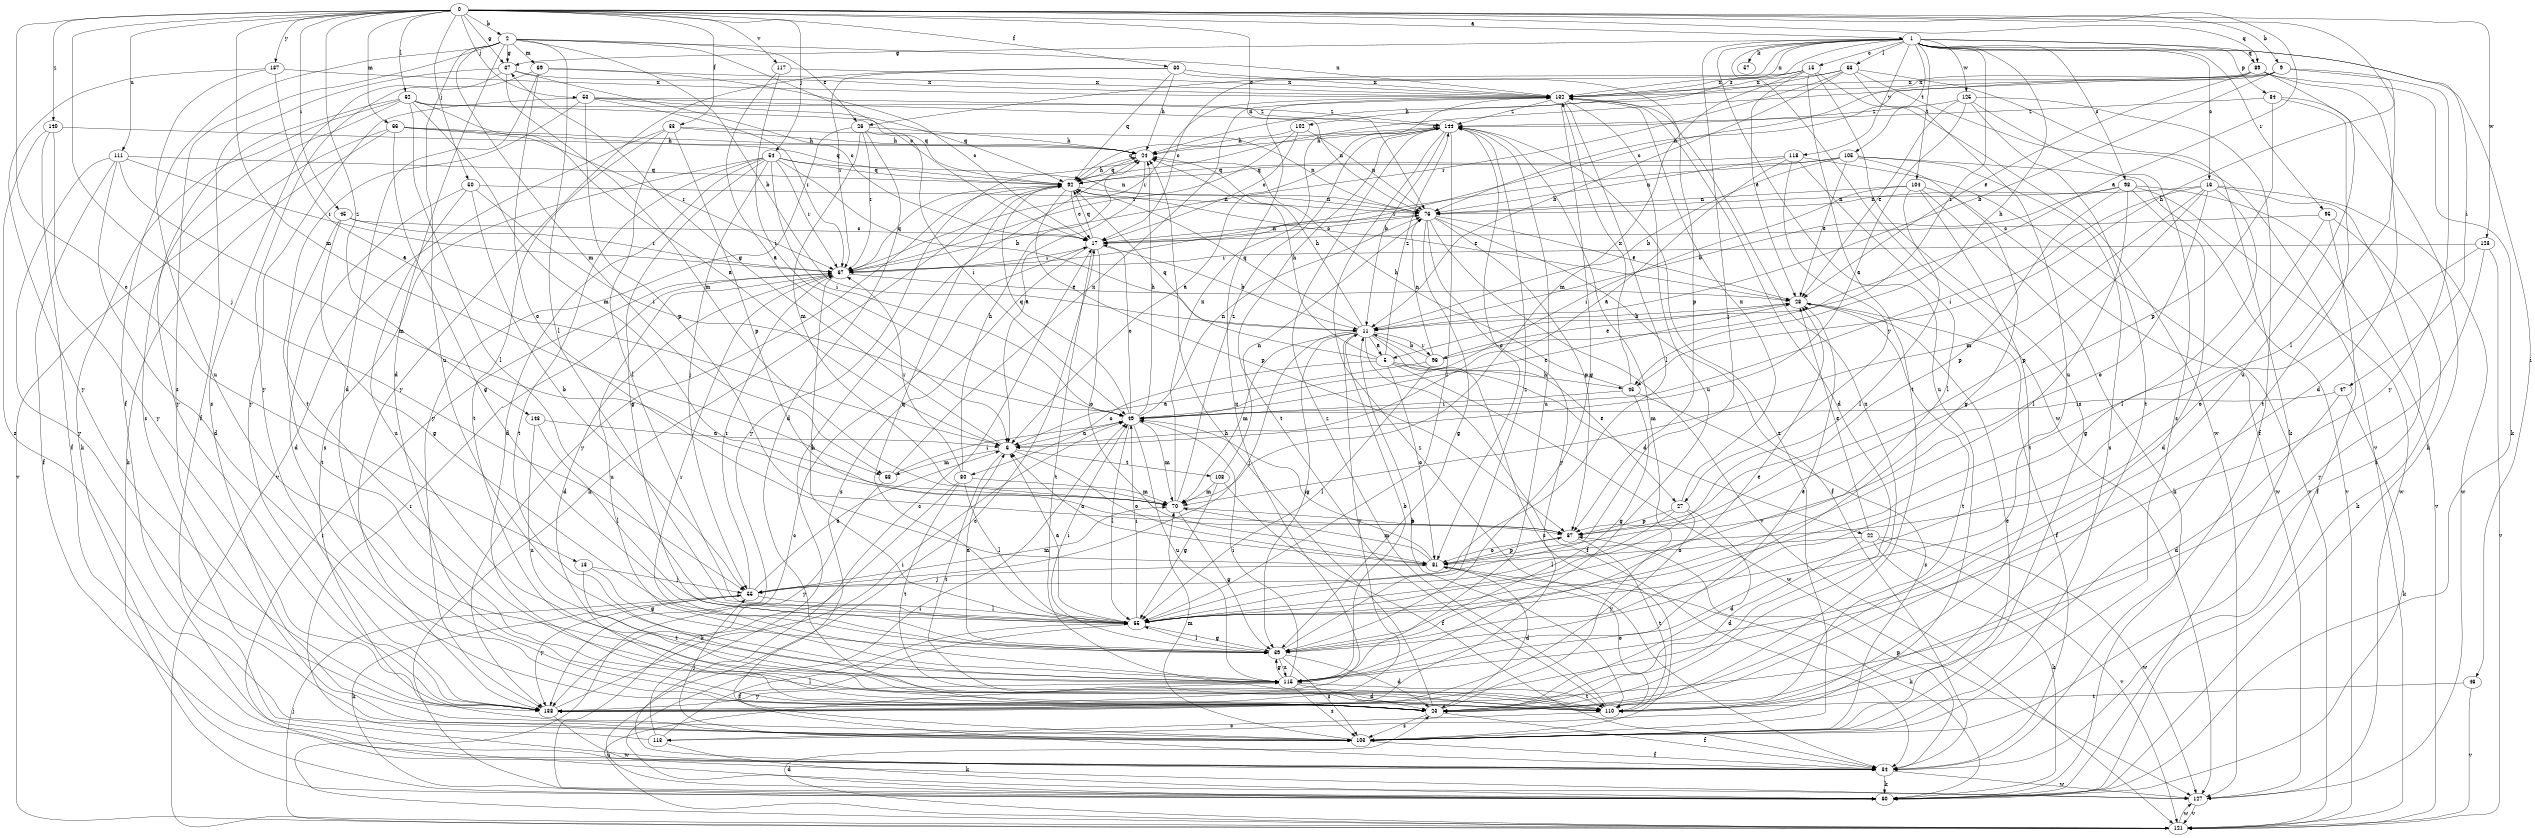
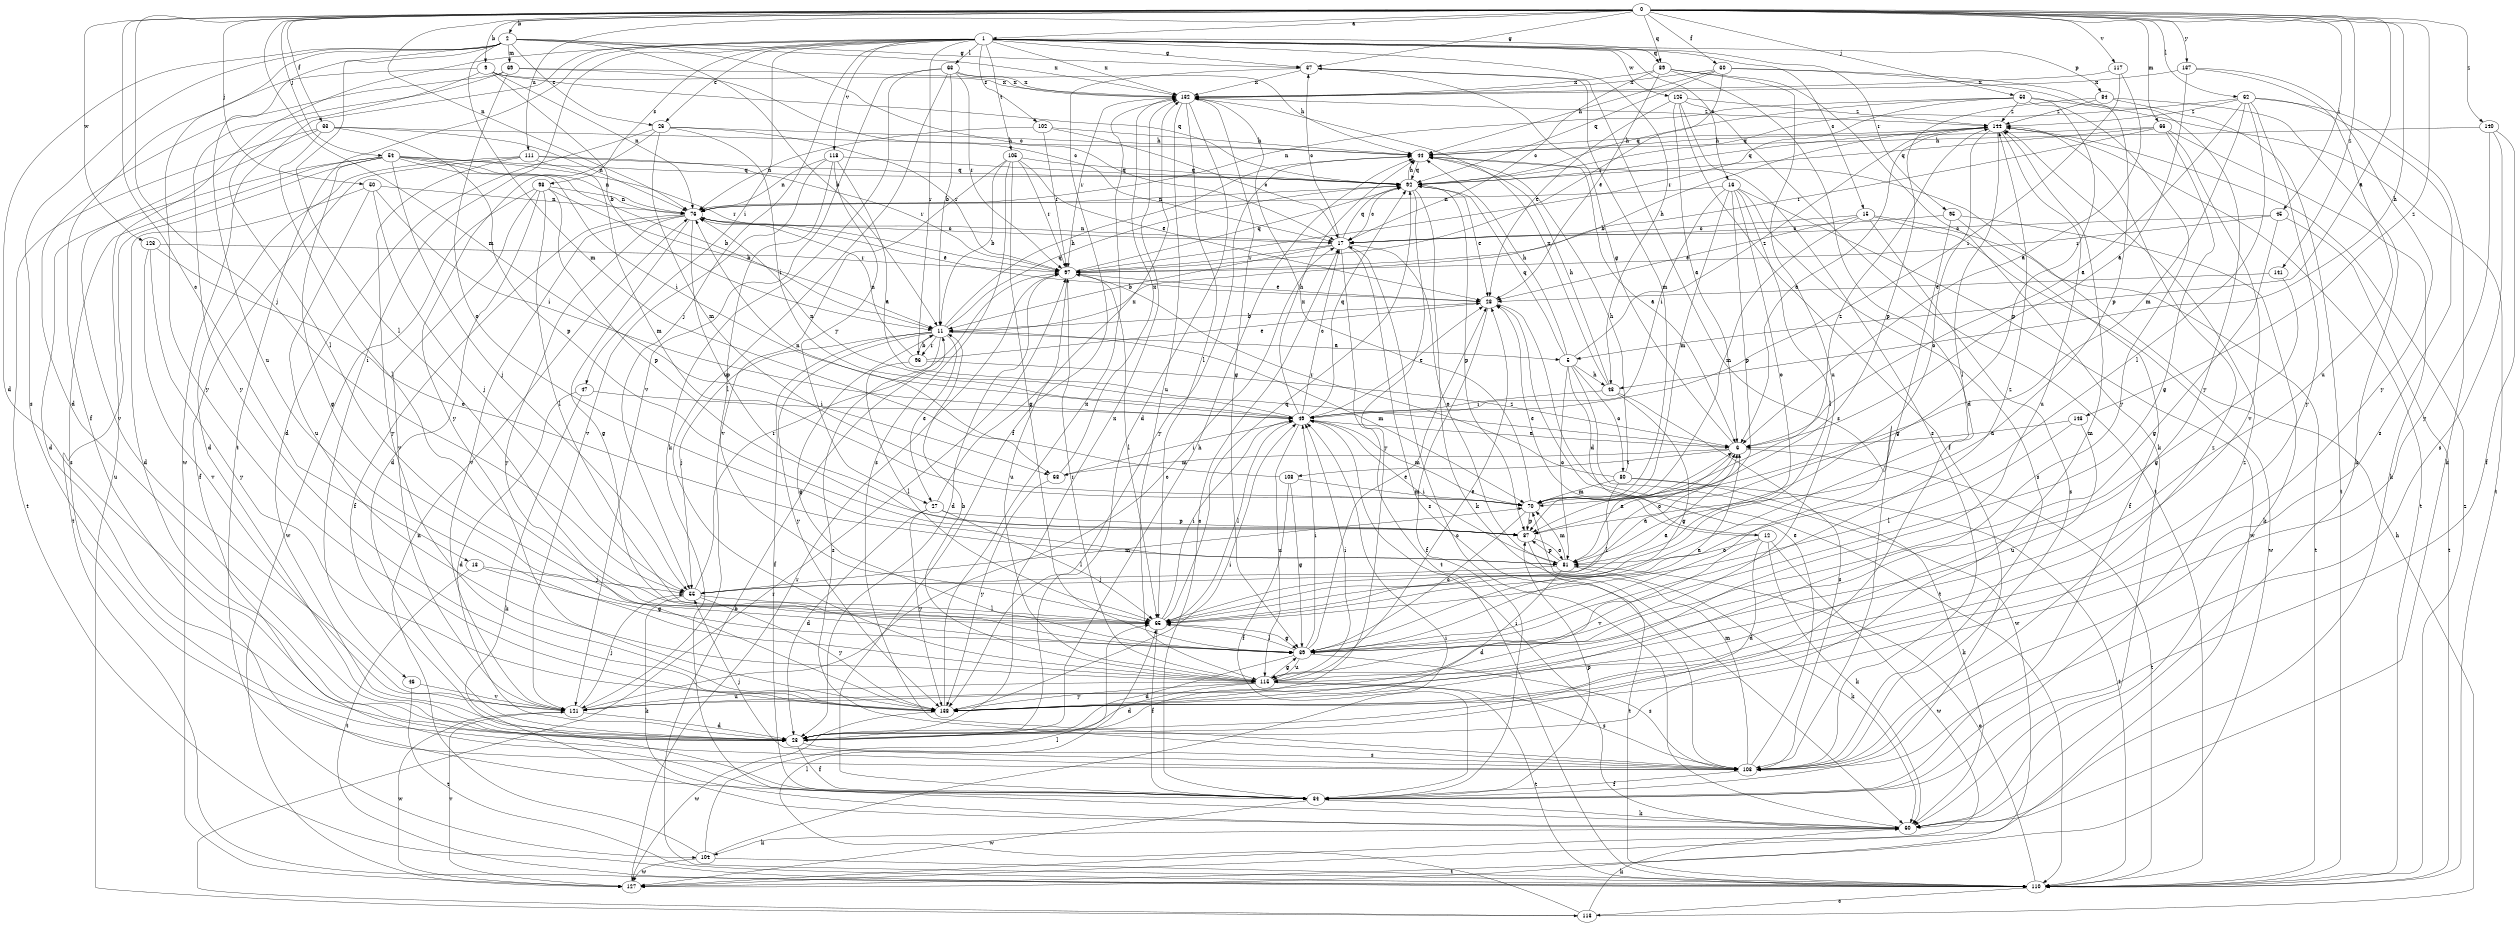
(1746, 68) -> none
(1688, 86) -> none
(1144, 156) -> (1420, 156)
(849, 159) -> (1310, 161)
(841, 273) -> (1067, 273)
none -> (2278, 273)
(564, 390) -> (485, 390)
(1165, 405) -> (1512, 405)
(1870, 536) -> (1767, 536)
(2181, 537) -> (1307, 831)
(1493, 542) -> (2036, 691)
(1182, 551) -> (1298, 563)
(1229, 580) -> (1448, 580)
(1038, 815) -> (920, 686)
